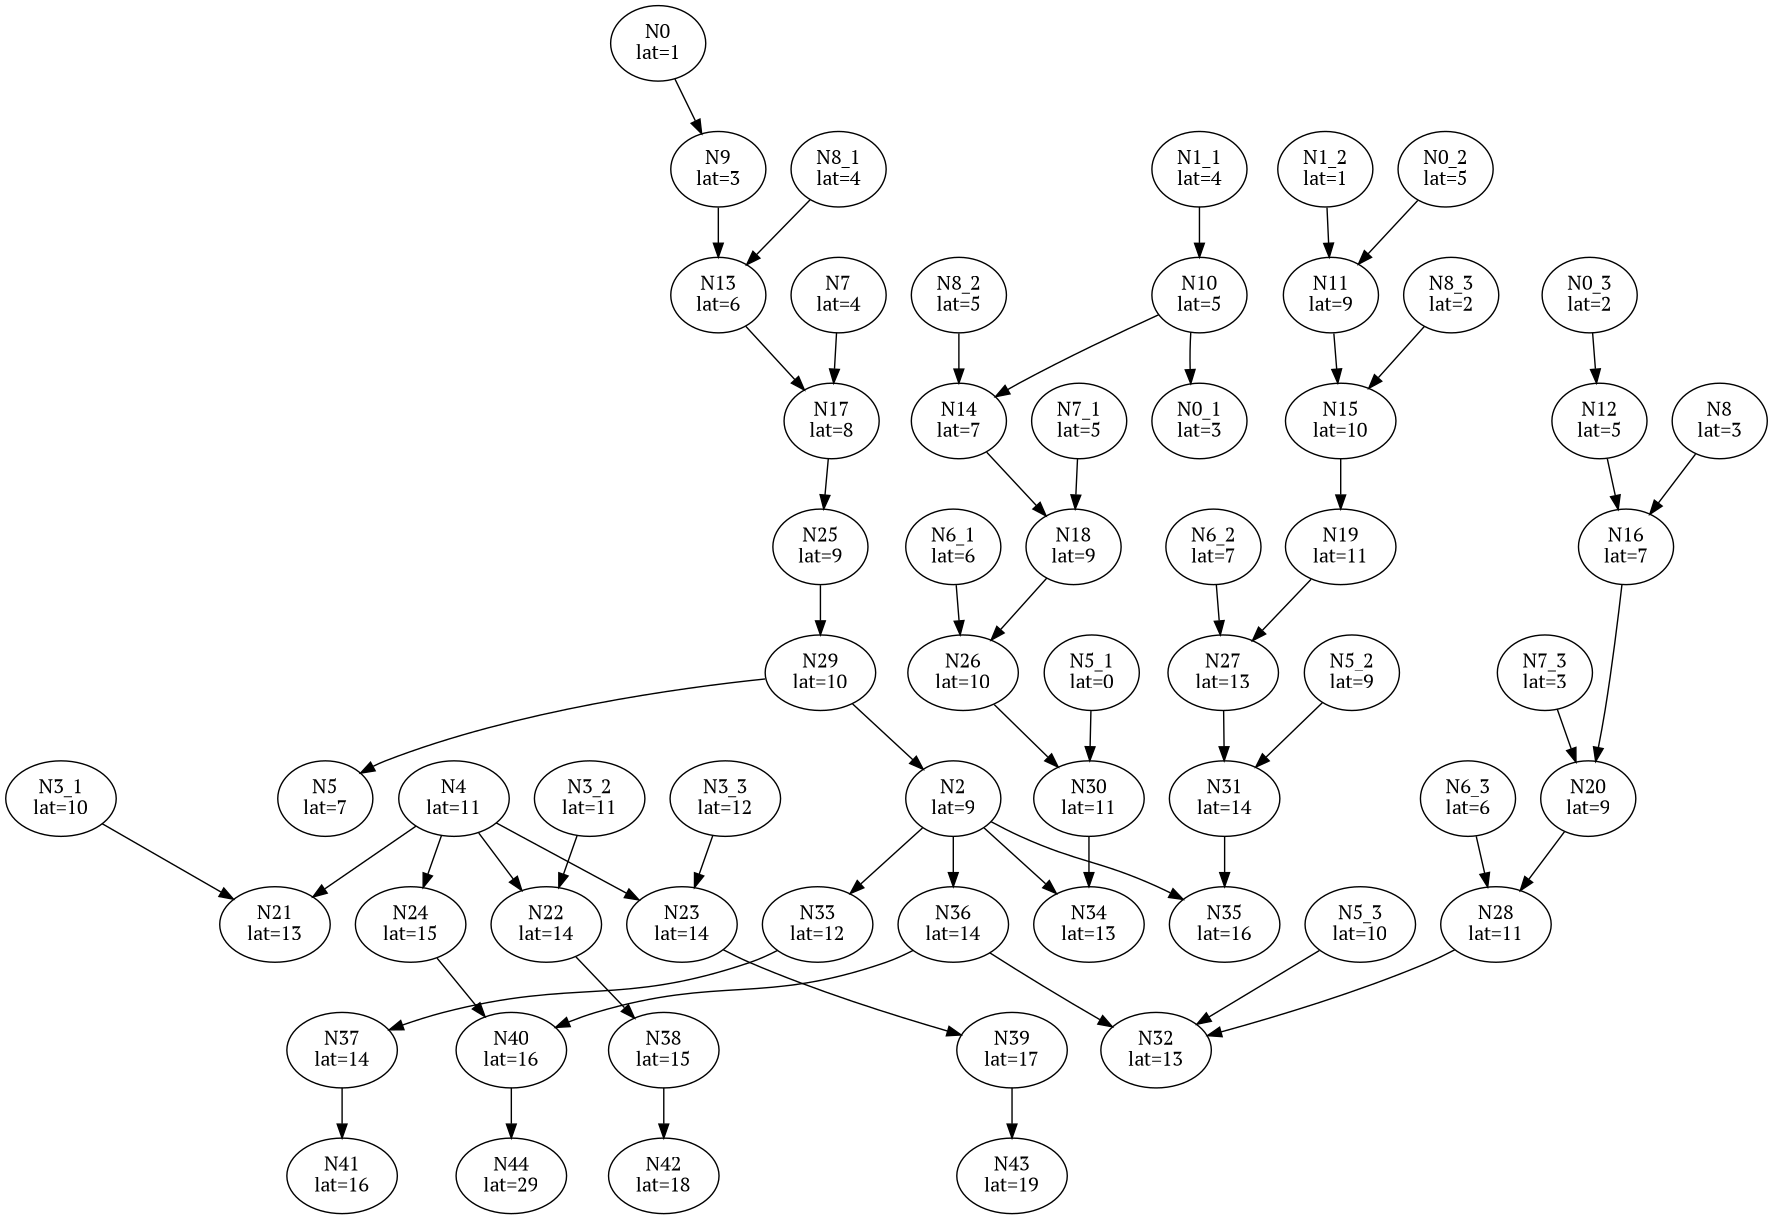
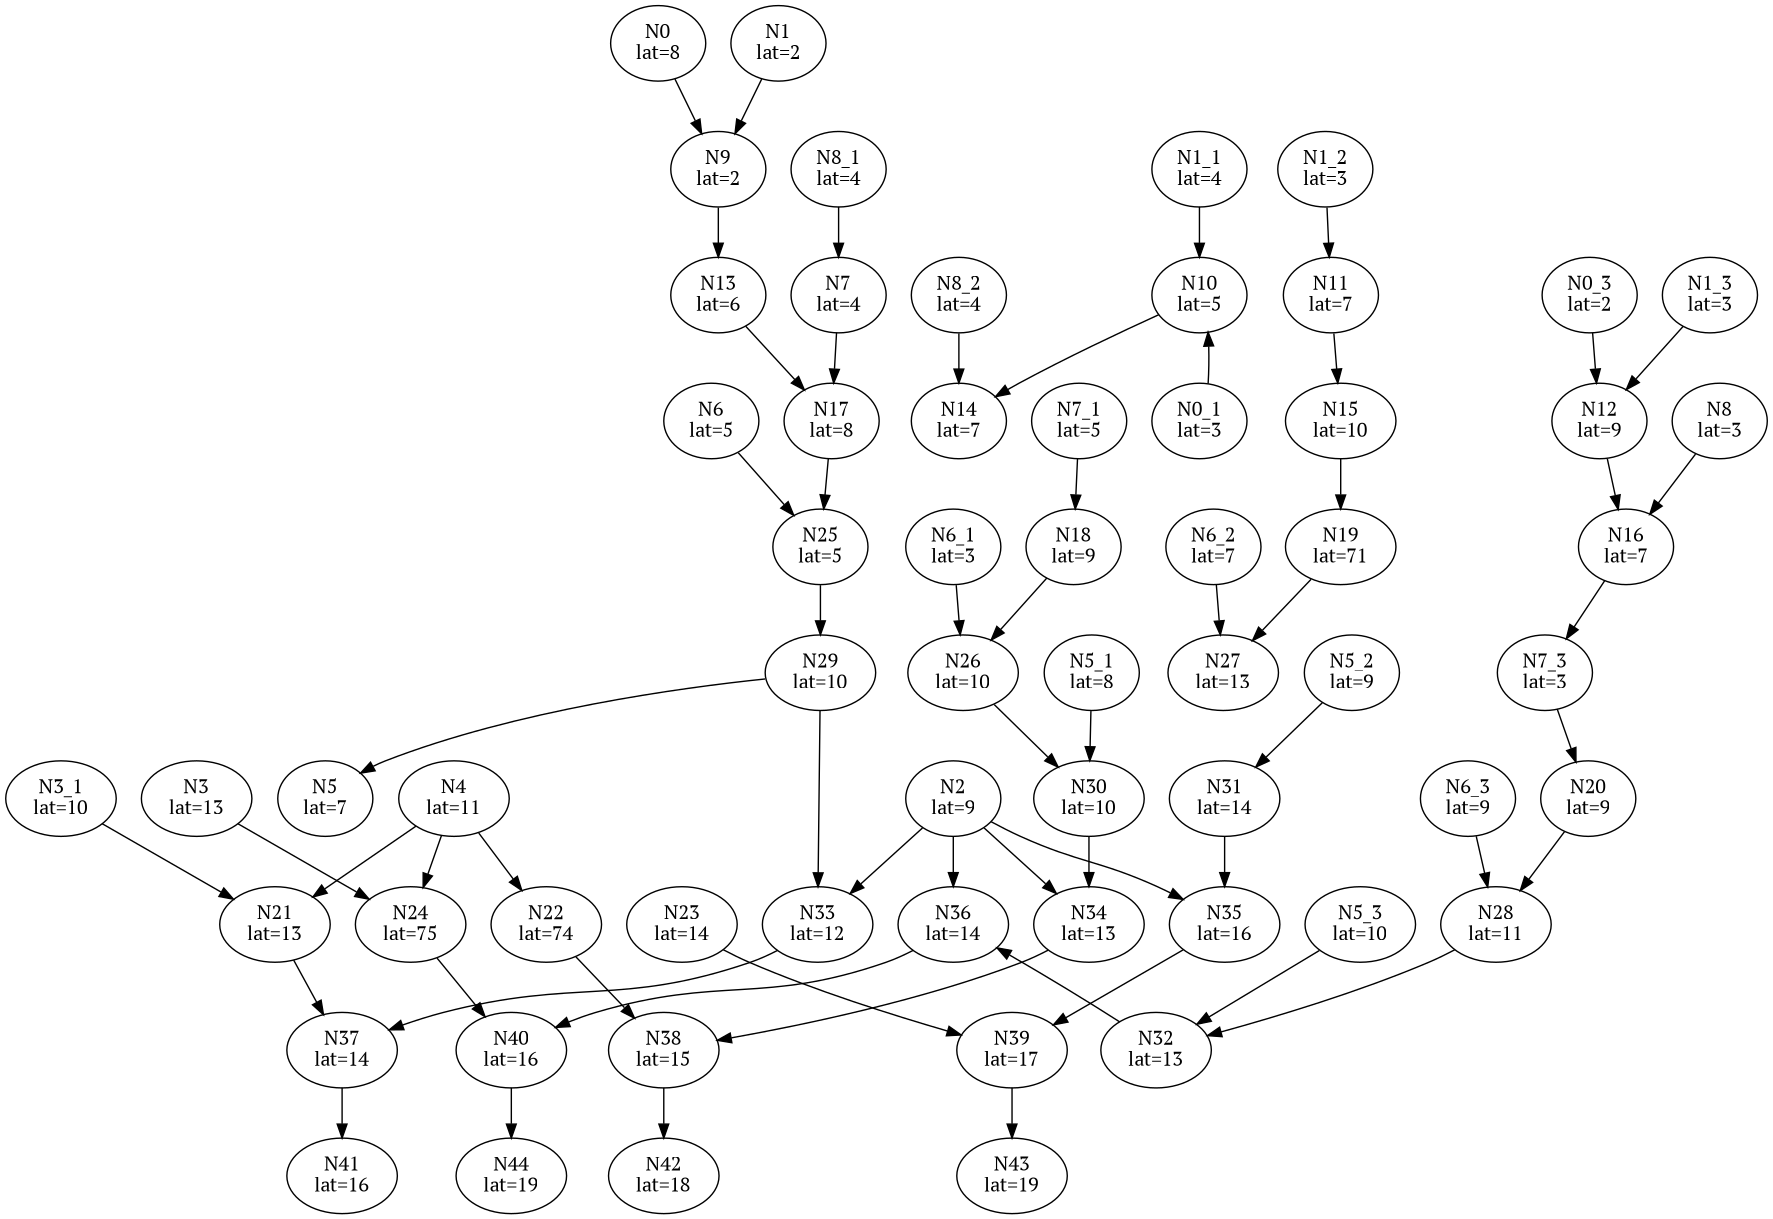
(658, 43) -> (658, 43)
none -> (778, 43)
(718, 169) -> (718, 169)
(1325, 169) -> (1325, 169)
(1446, 169) -> none
(783, 227) -> (839, 225)
(959, 295) -> (959, 295)
(1331, 295) -> (1331, 295)
(1451, 295) -> none
none -> (1710, 295)
(1190, 351) -> (1209, 365)
none -> (711, 421)
(1599, 421) -> (1599, 421)
(1012, 479) -> none
(820, 547) -> (820, 547)
(953, 547) -> (953, 547)
(1341, 547) -> (1341, 547)
(1612, 666) -> (1589, 604)
(1092, 673) -> (1092, 673)
(1224, 728) -> none
(883, 732) -> (819, 792)
none -> (197, 799)
(590, 799) -> none
(725, 799) -> none
(1089, 799) -> (1089, 799)
(1468, 799) -> (1468, 799)
(558, 856) -> none
(411, 924) -> (411, 924)
(546, 924) -> (546, 924)
none -> (305, 981)
none -> (1124, 984)
(1044, 987) -> (1065, 988)
none -> (892, 1003)
(511, 1176) -> (511, 1176)
